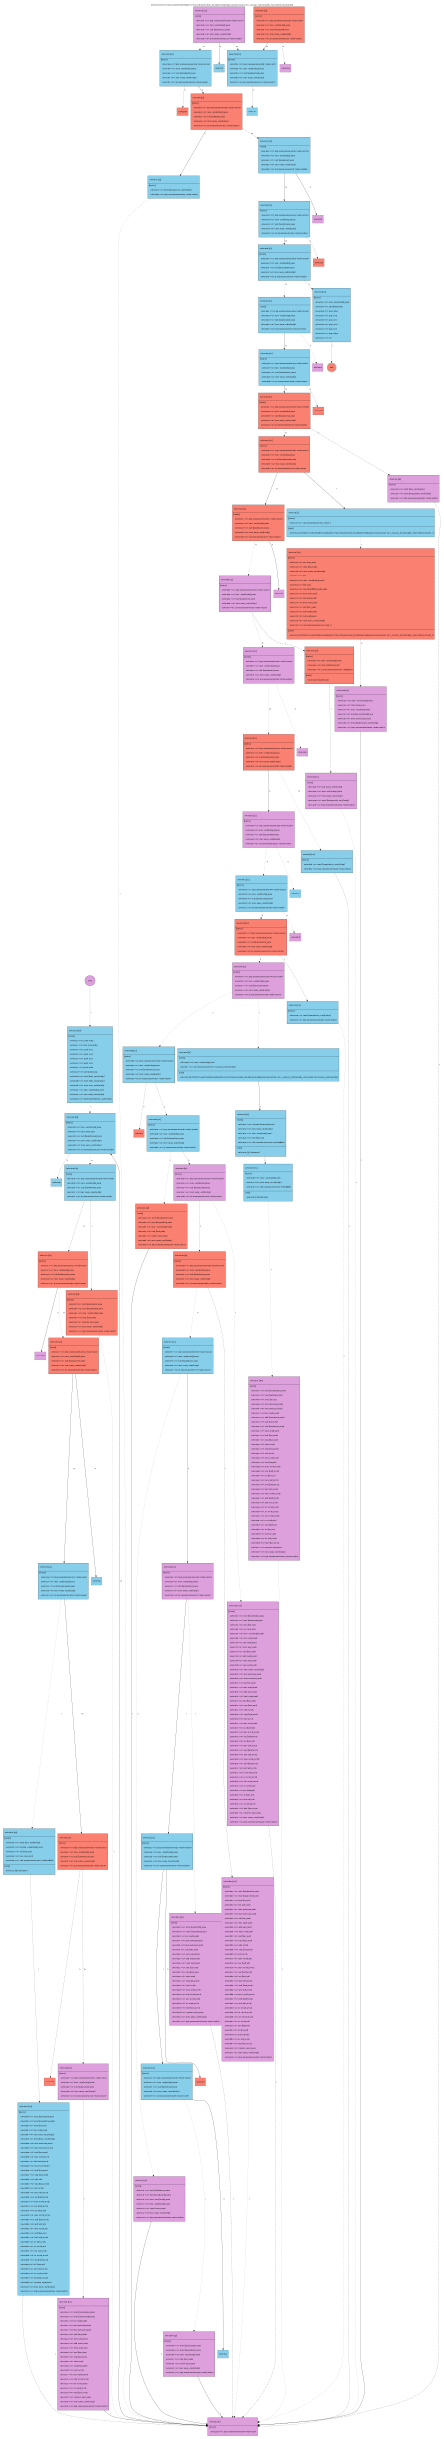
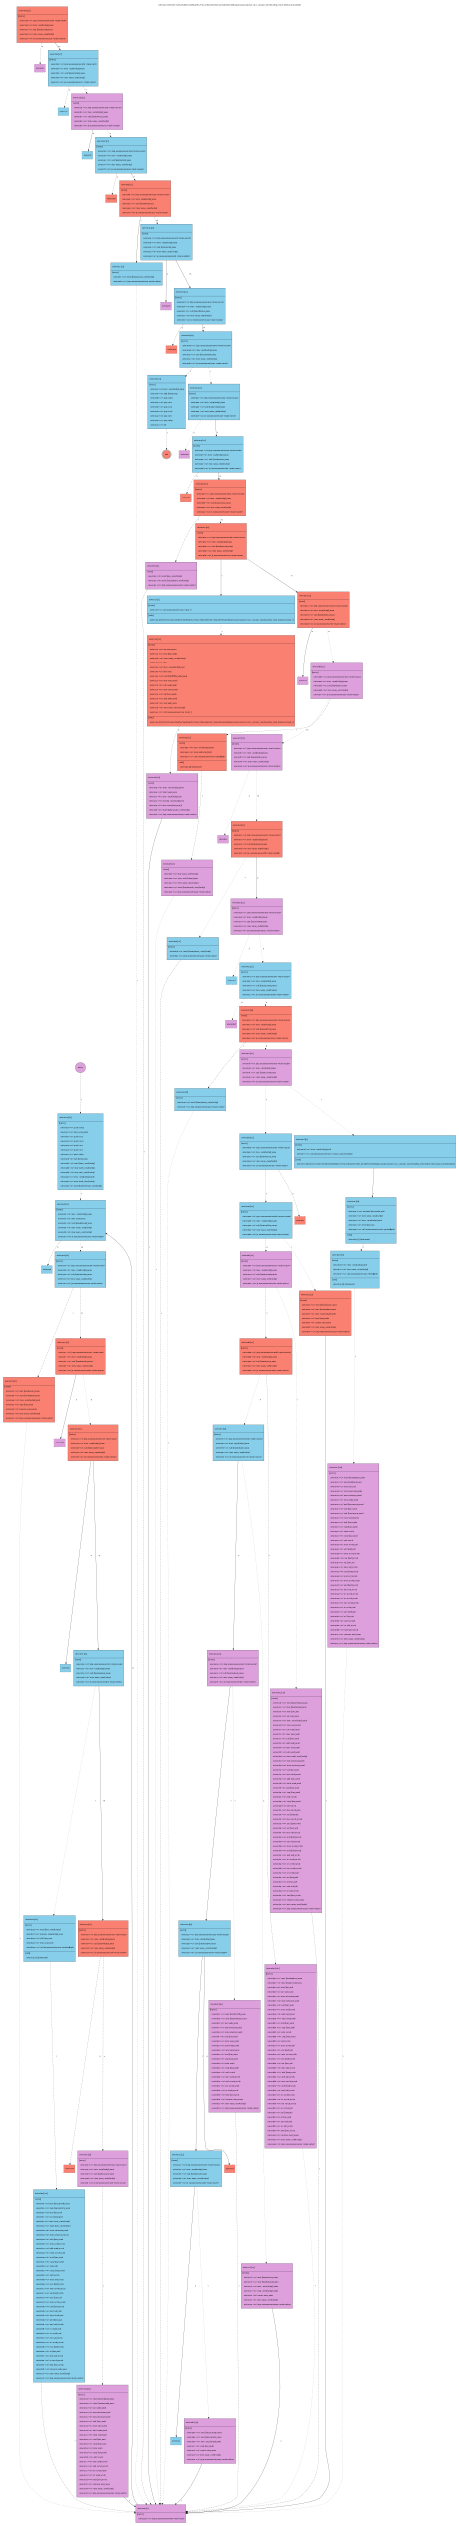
(235, 46) -> (85, 89)
